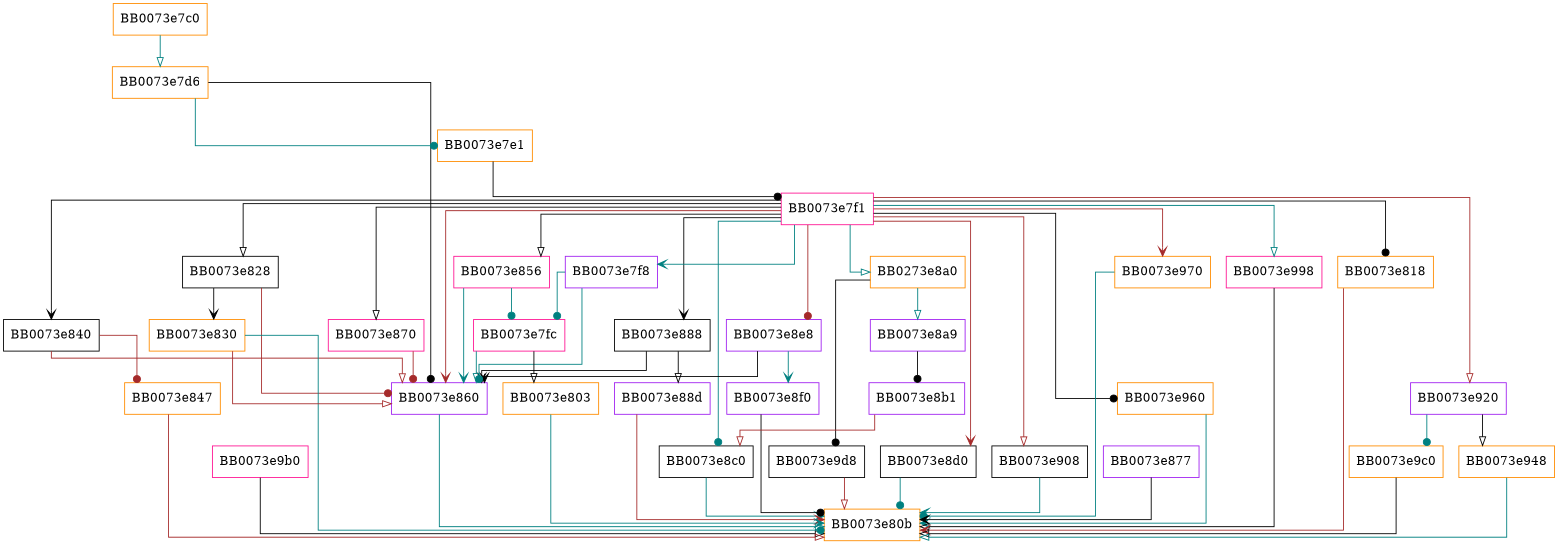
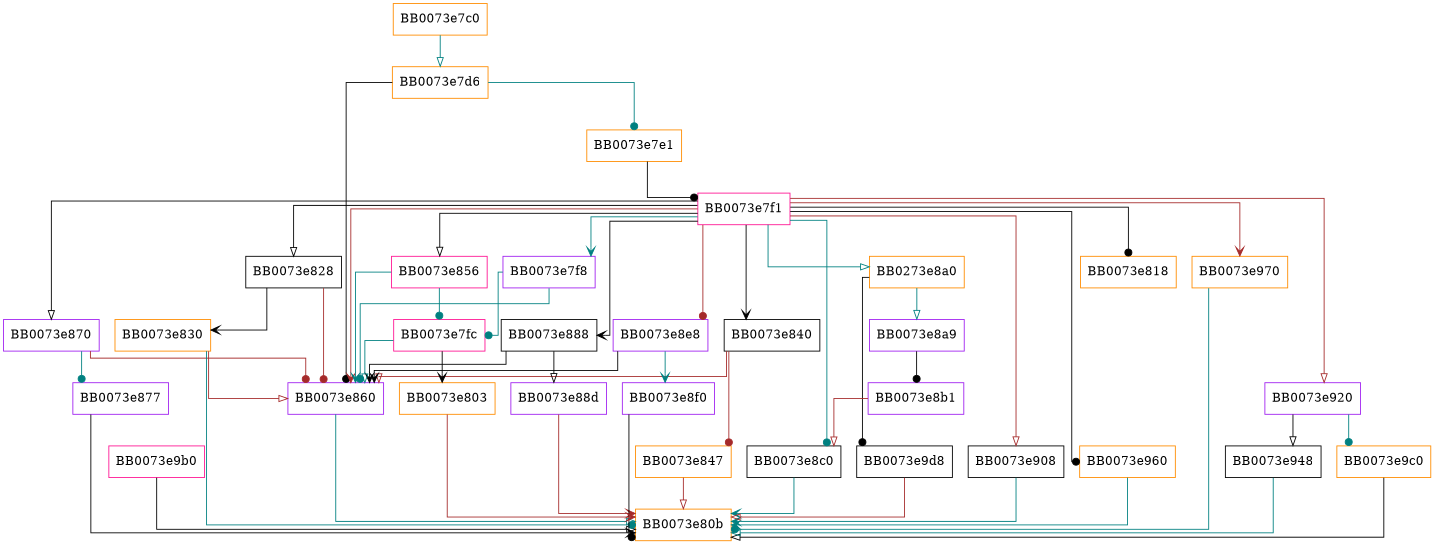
(1274, 272) -> none
(376, 335) -> (51, 335)
(534, 359) -> (442, 359)
none -> (82, 363)
(928, 462) -> none
(1507, 462) -> (1273, 462)
(551, 517) -> (447, 513)
(1343, 518) -> none
